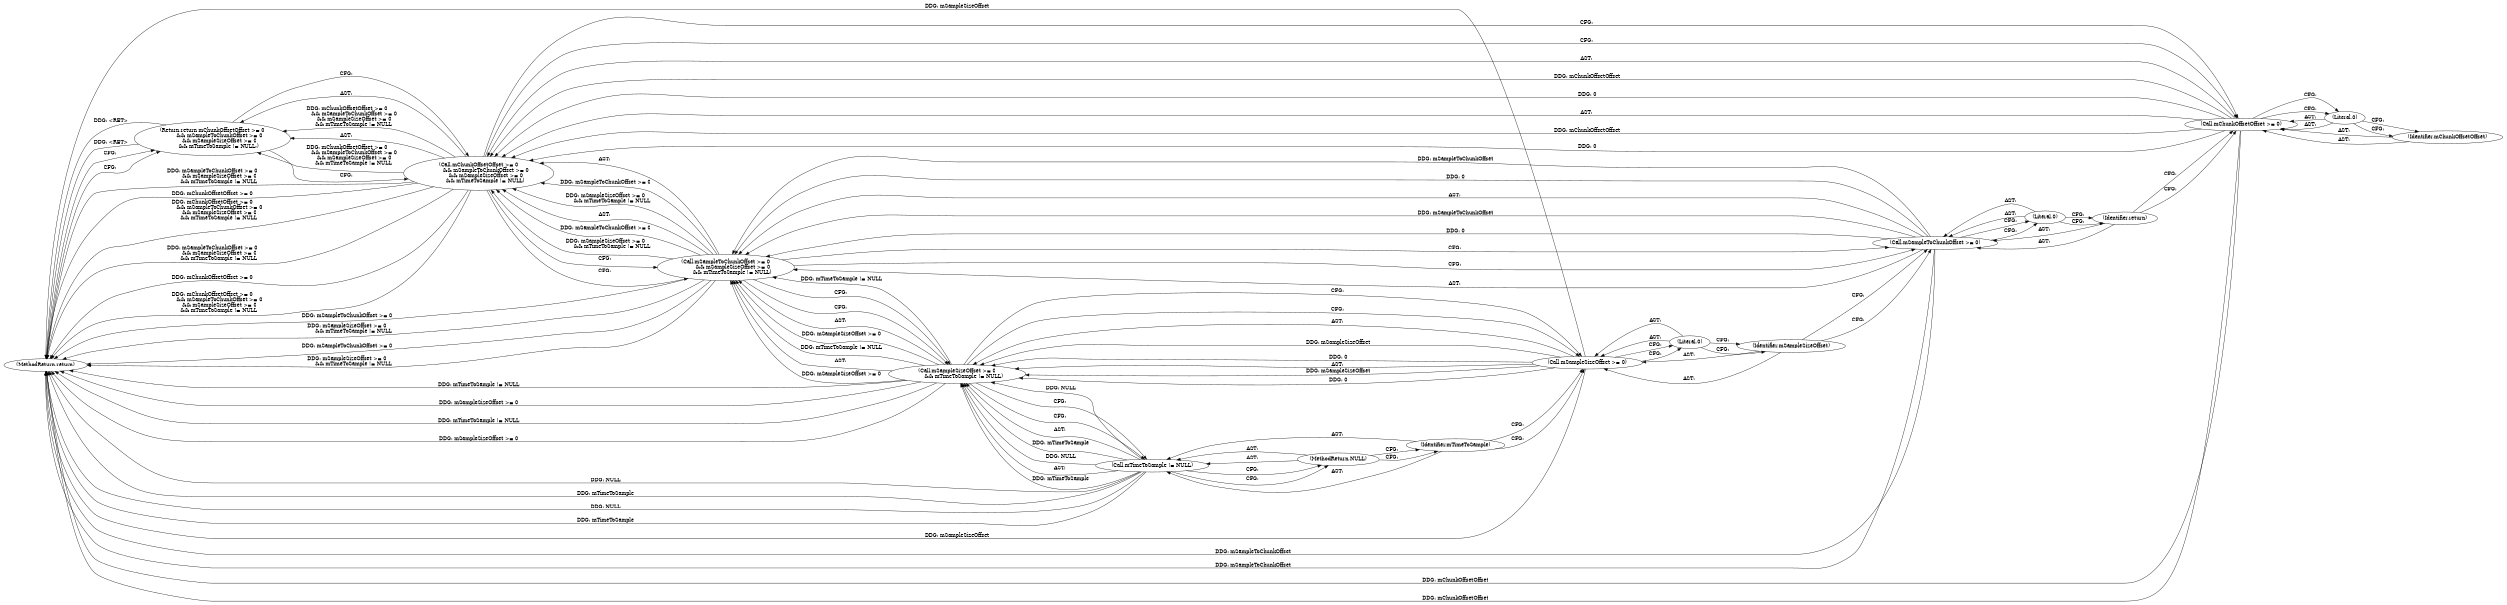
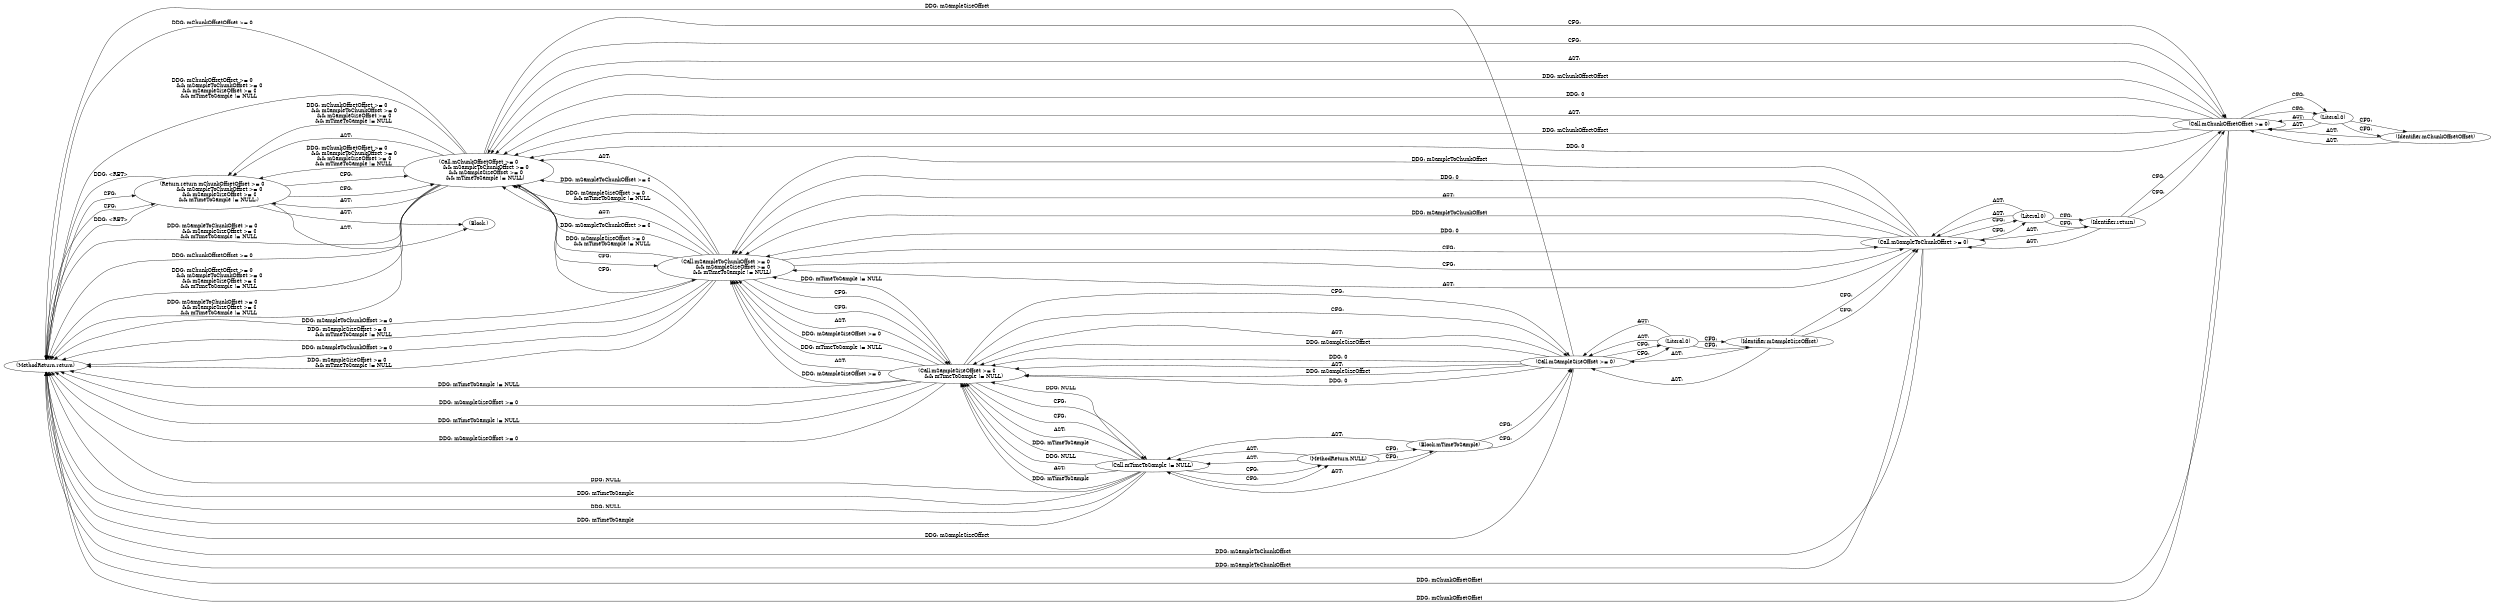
none -> (479, 224)
(1456, 445) -> (1450, 445)
